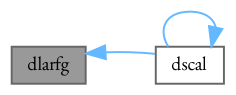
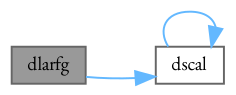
(130, 52) -> (111, 78)
